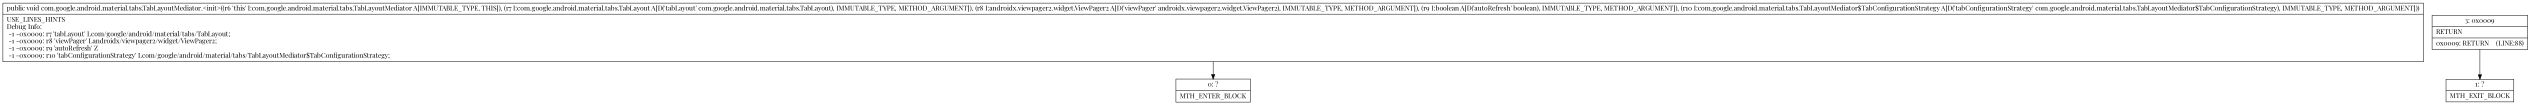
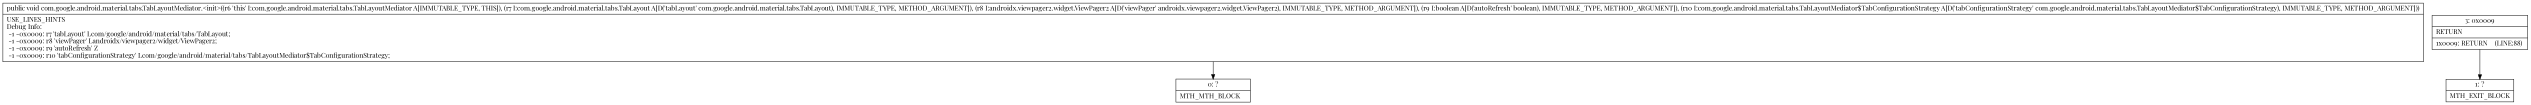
(2480, 43) -> (2479, 43)
(1213, 96) -> (1210, 96)
